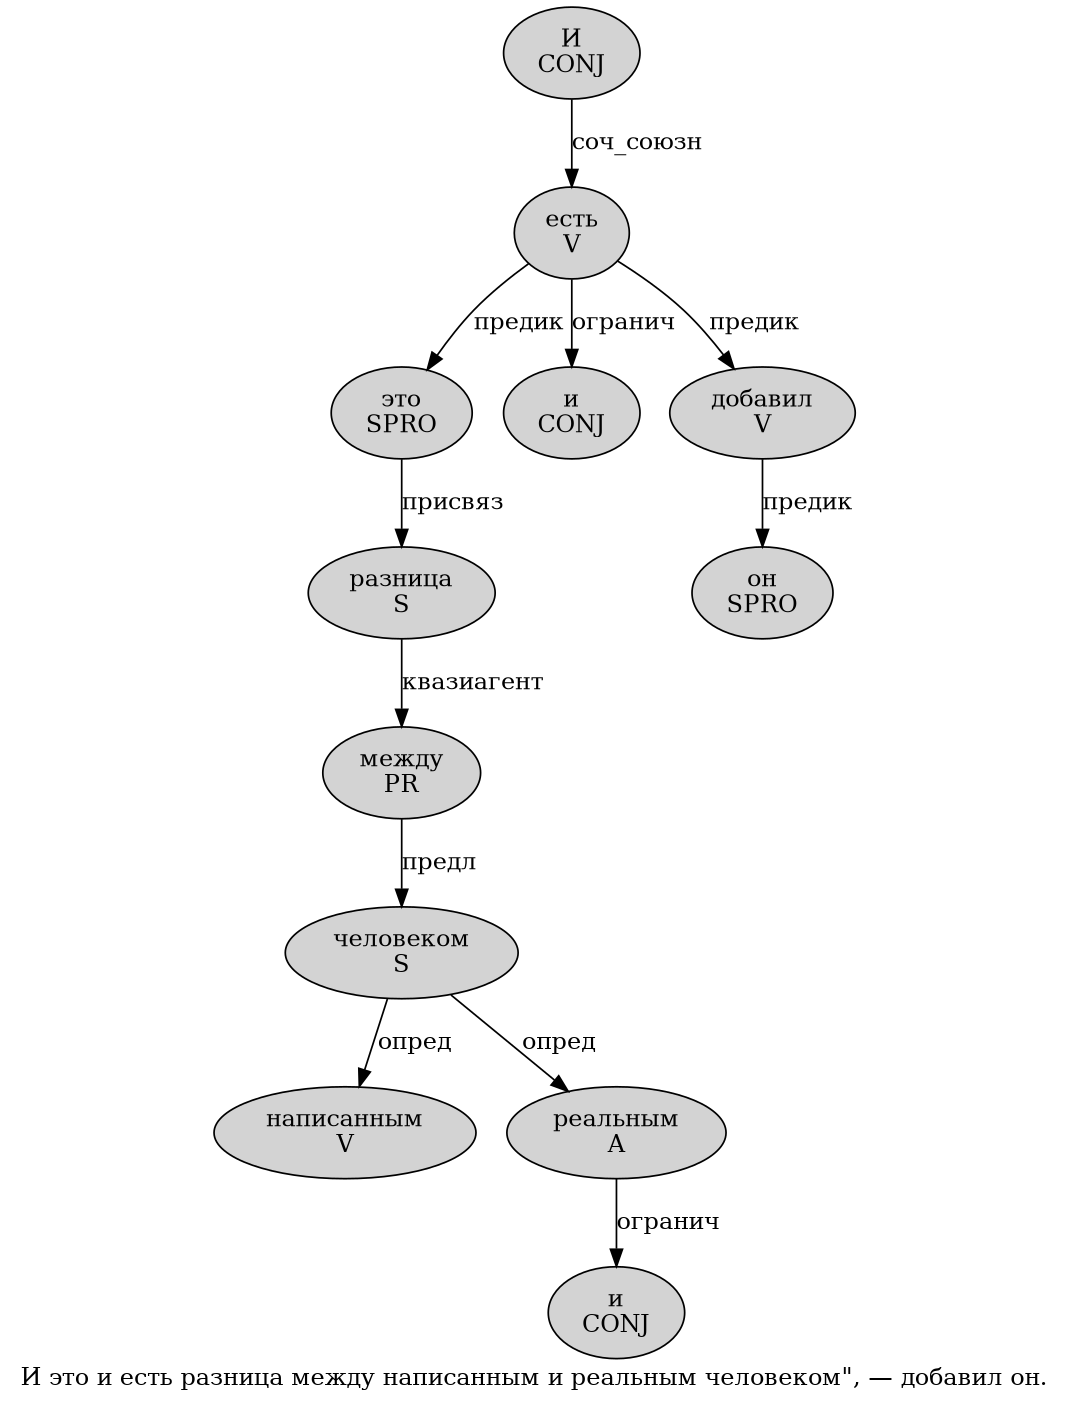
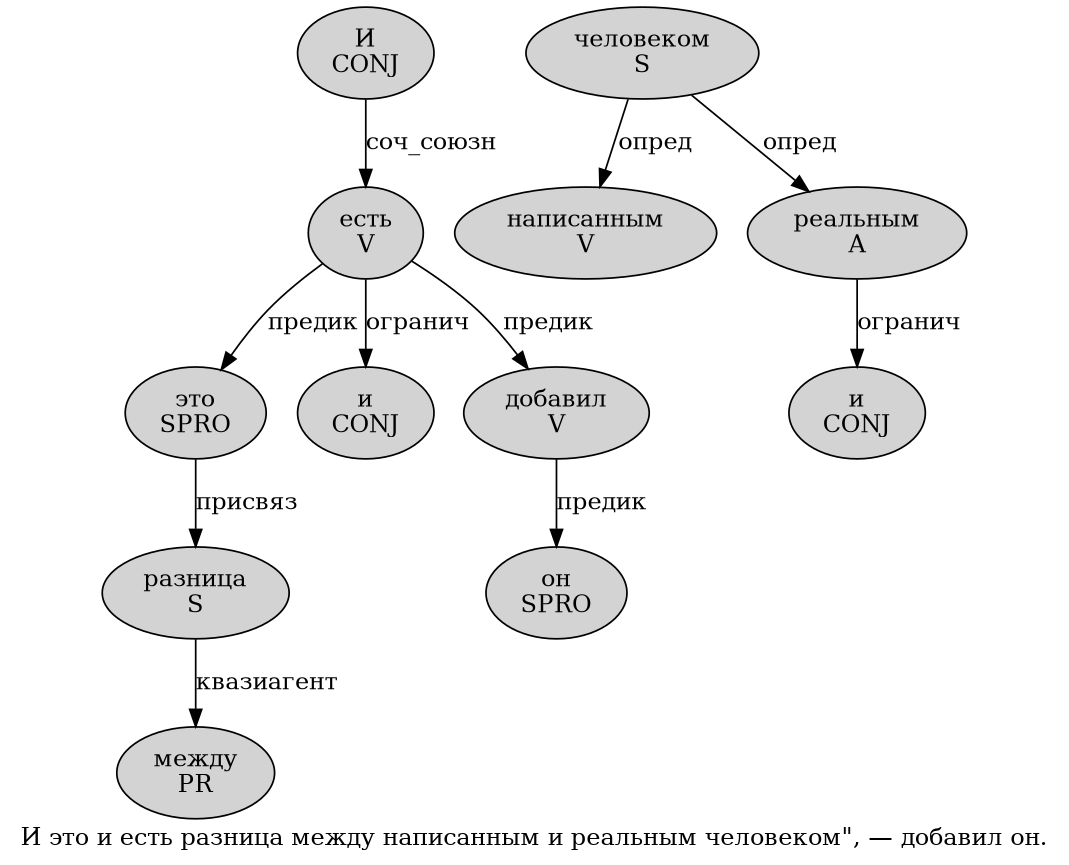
(402, 854) -> none
